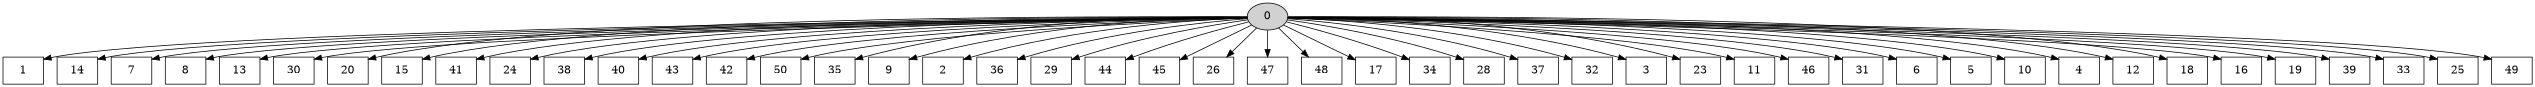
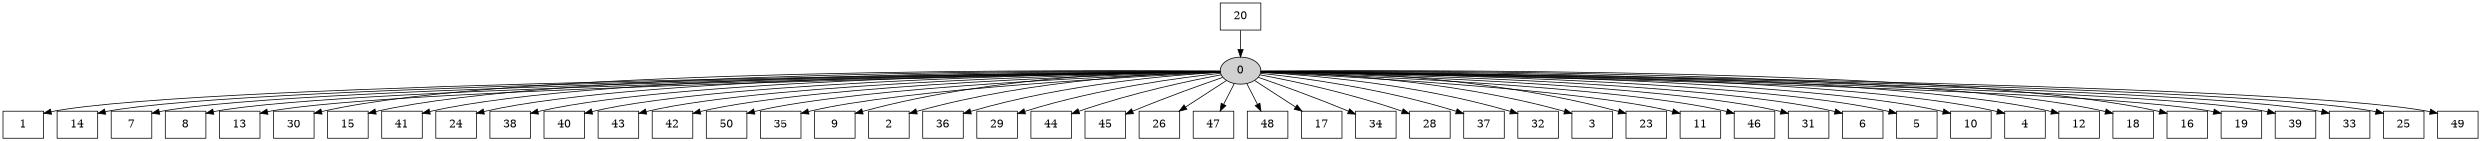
(810, 22) -> (1241, 40)
